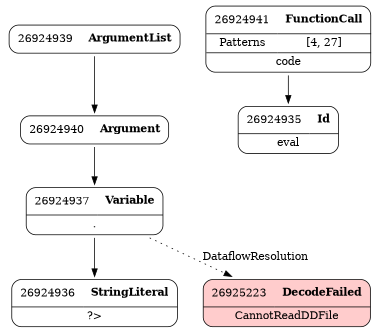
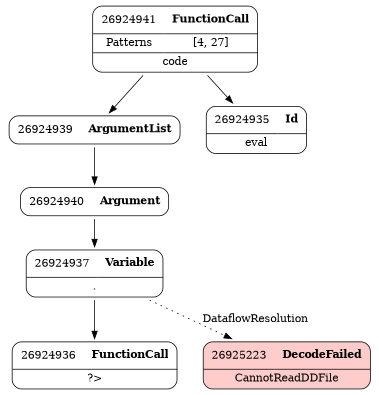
none -> (129, 91)
(130, 292) -> (130, 355)
